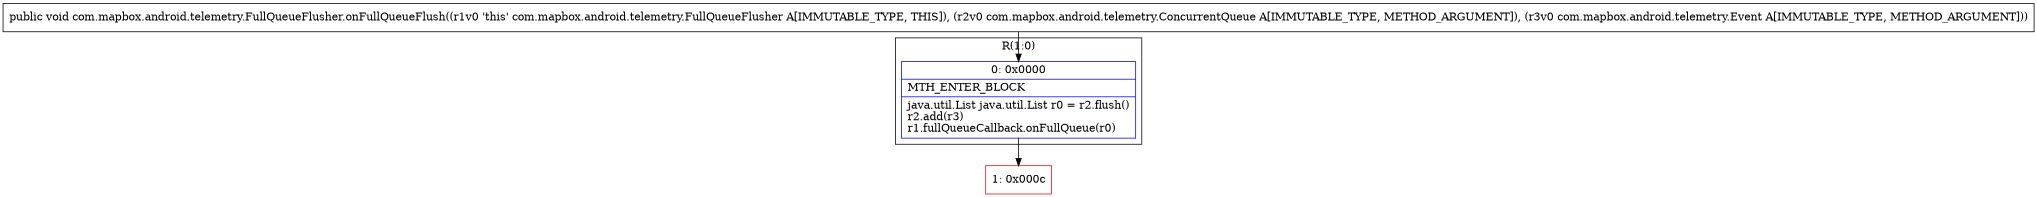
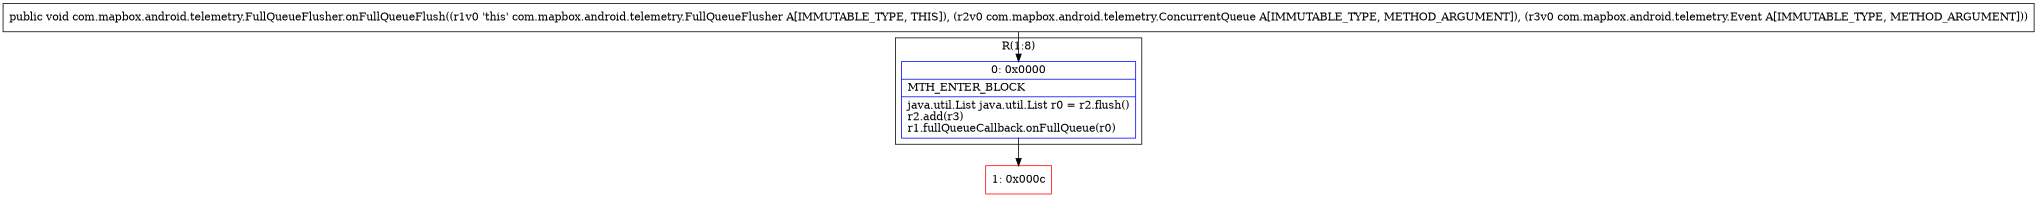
(1019, 47) -> (1019, 47)
